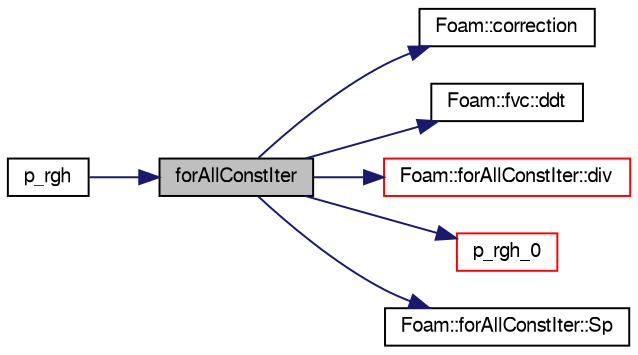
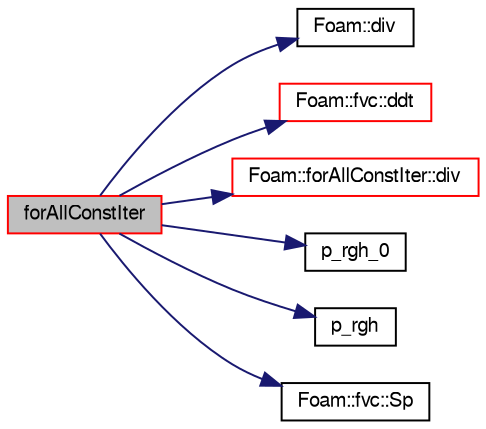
(507, 28) -> (355, 28)
(507, 102) -> (355, 102)
(114, 177) -> (205, 278)
(236, 177) -> (85, 215)
(507, 252) -> (355, 252)
(507, 327) -> (355, 402)
